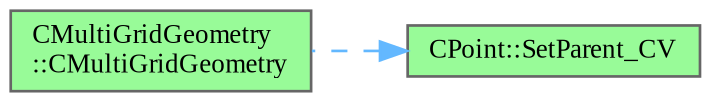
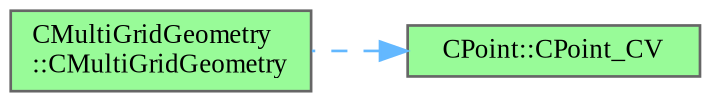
(554, 51) -> (554, 51)
